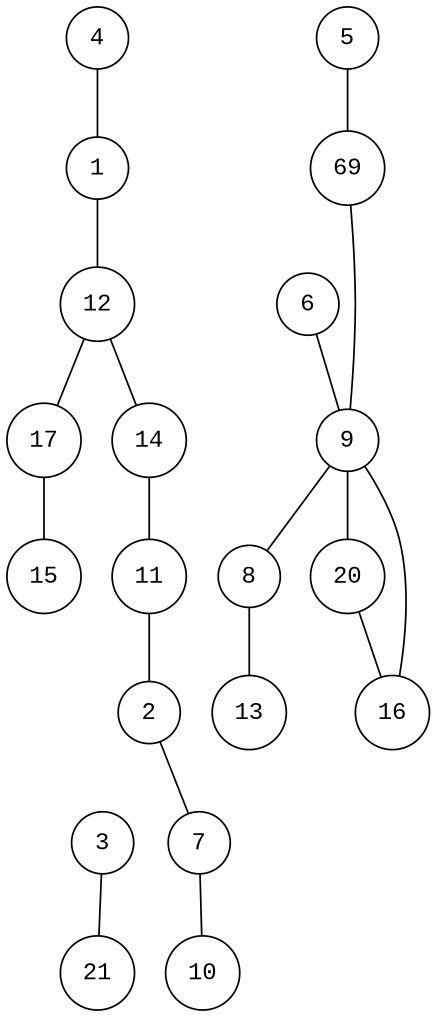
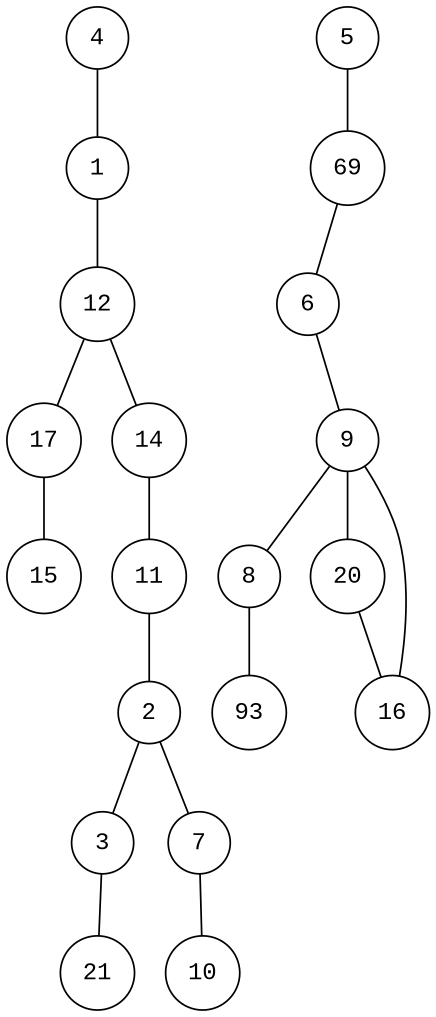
(355, 307) -> (327, 239)
(249, 713) -> (249, 713)
none -> (126, 778)
